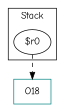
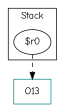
(32, 92) -> (32, 92)
